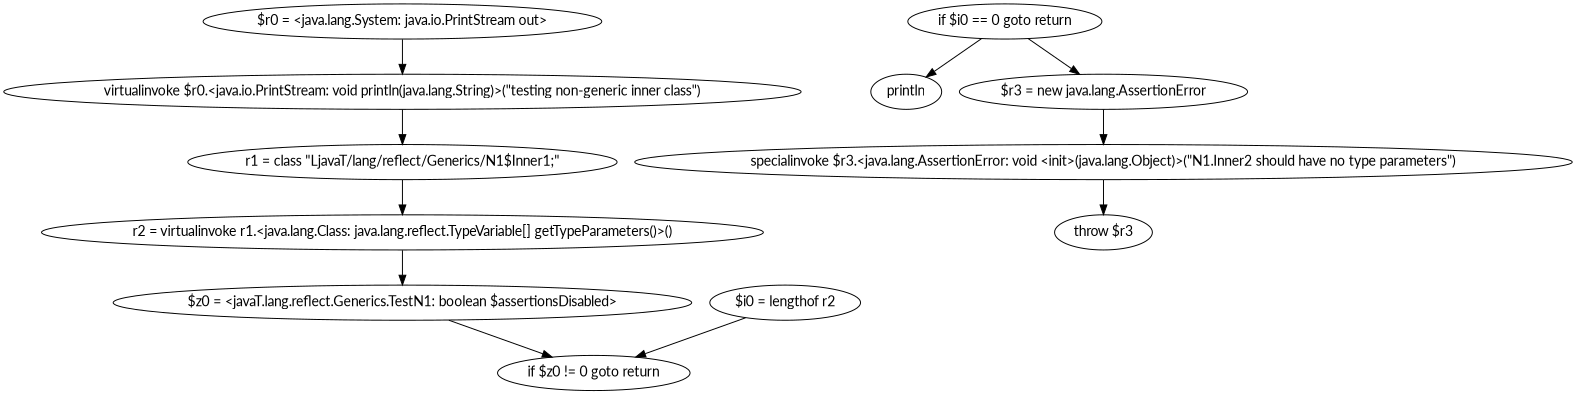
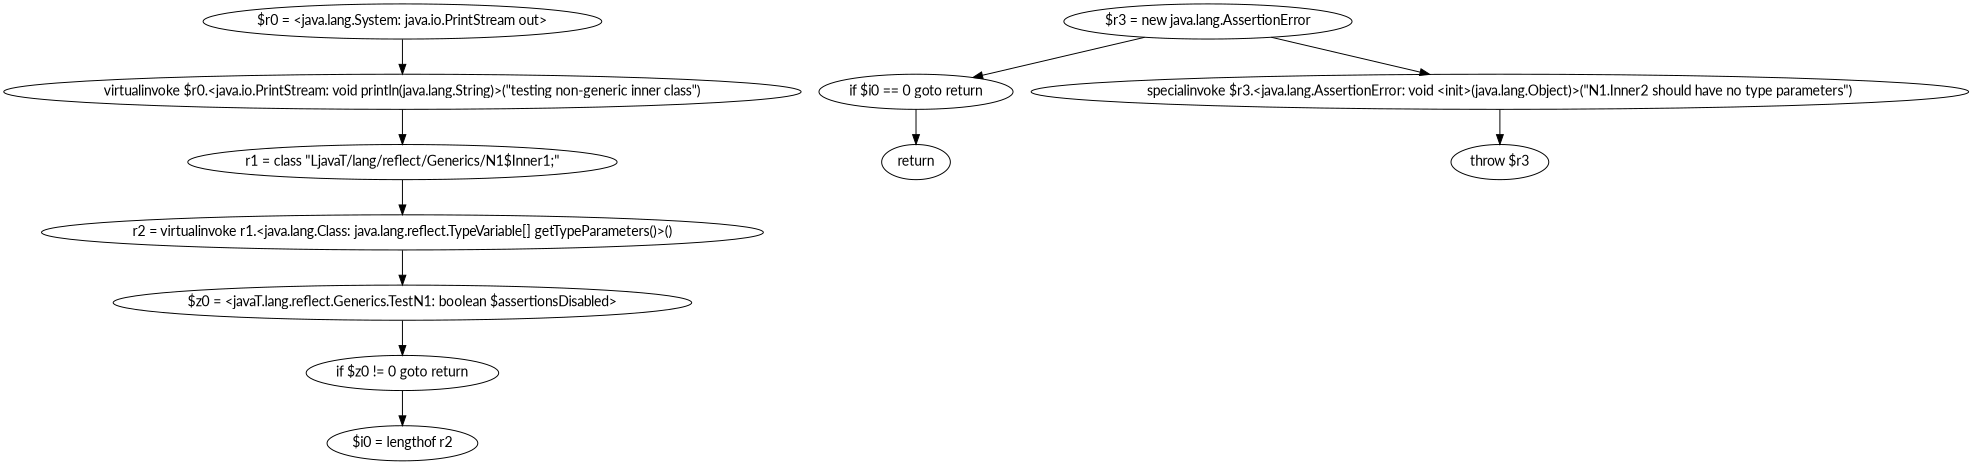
(1050, 54) -> (1064, 56)
(906, 92) -> (916, 162)
(695, 336) -> (402, 403)
